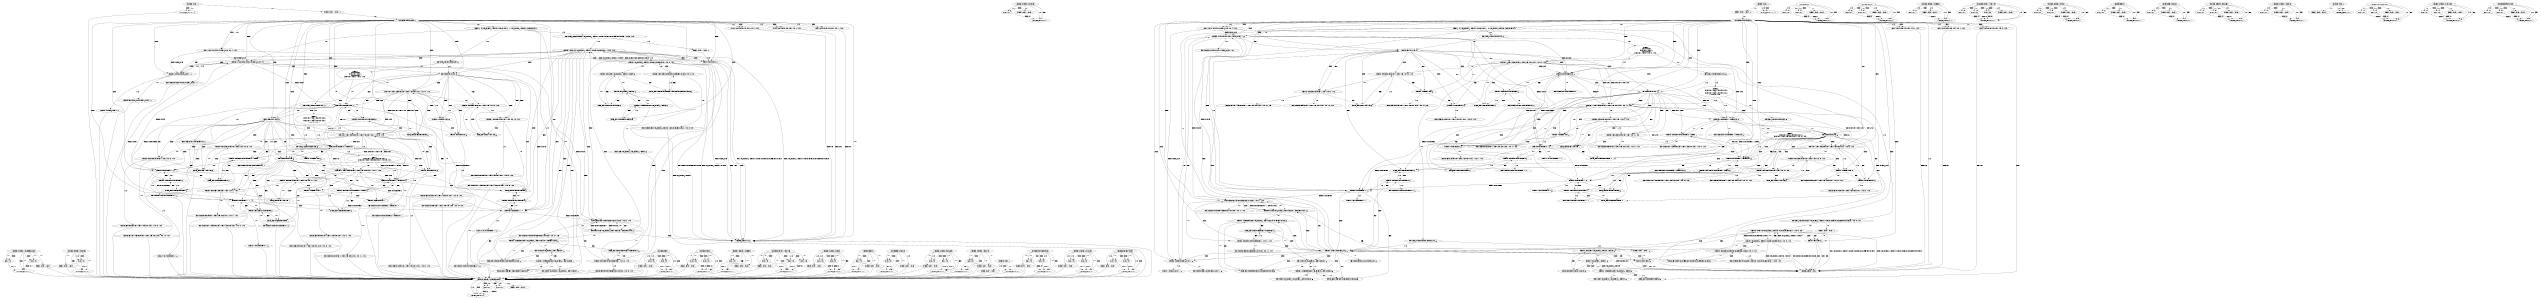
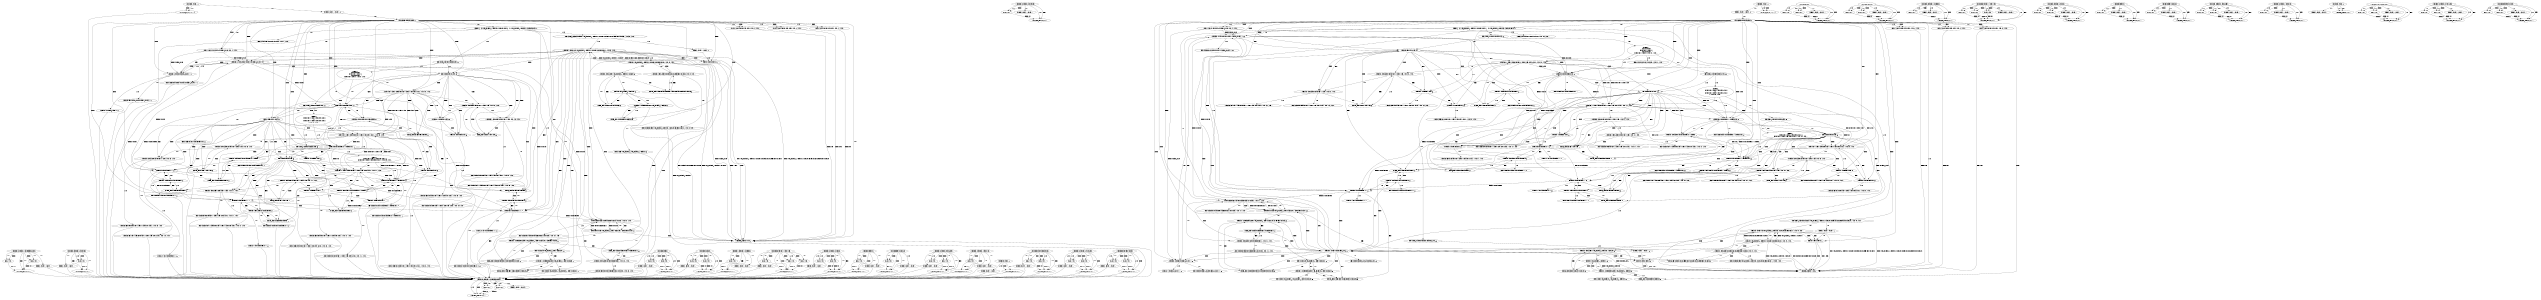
none -> (1533, 37)
none -> (273, 42)
none -> (1648, 62)
(1386, 247) -> (1566, 223)
